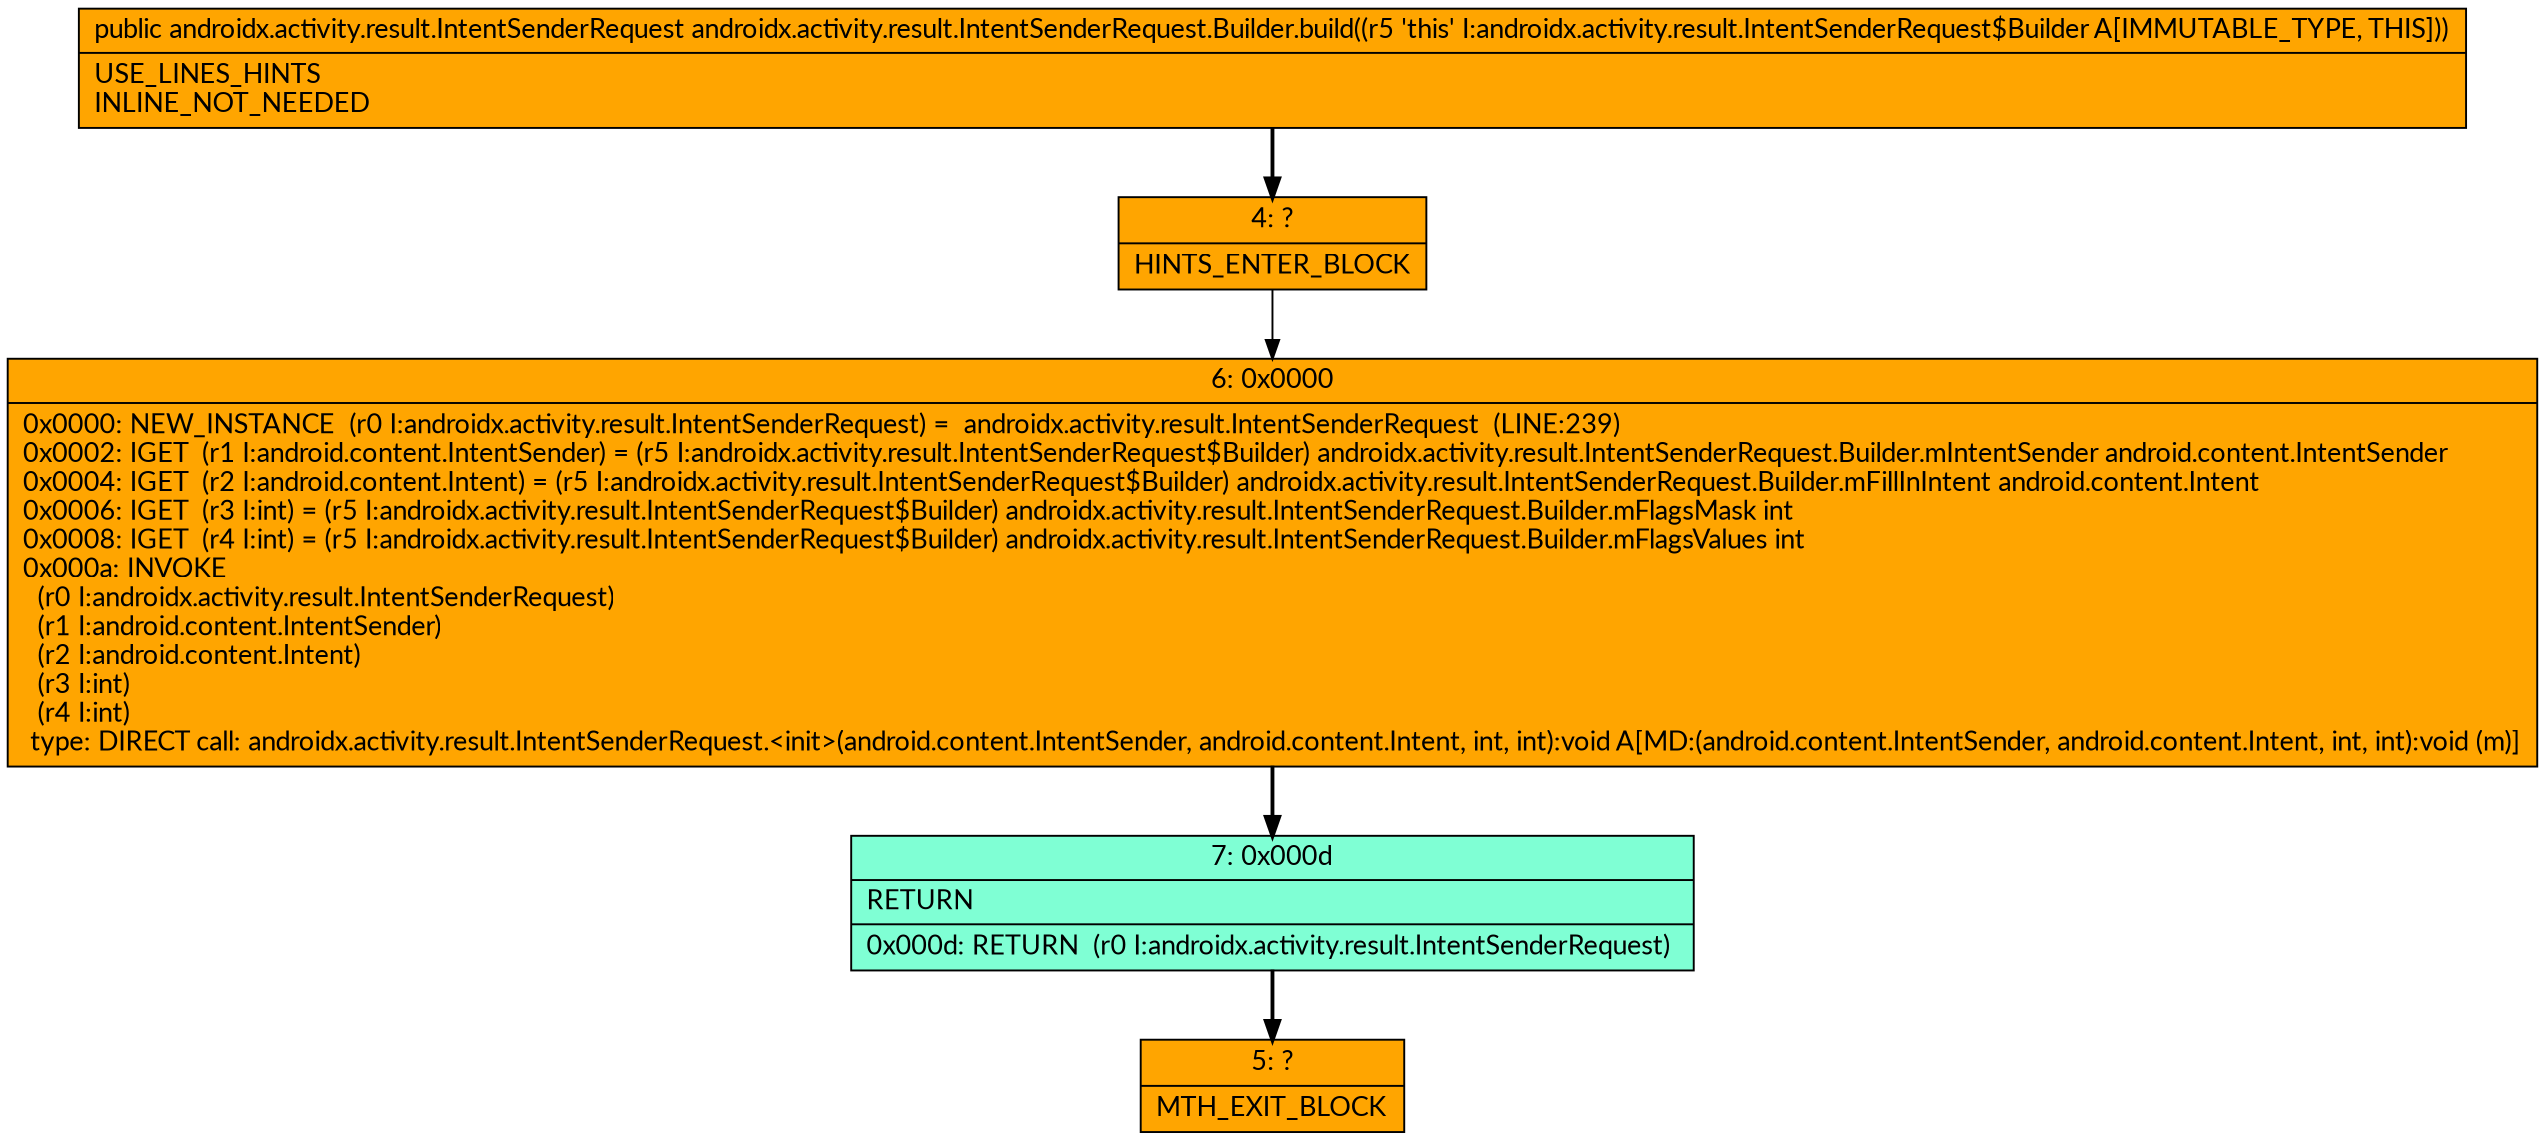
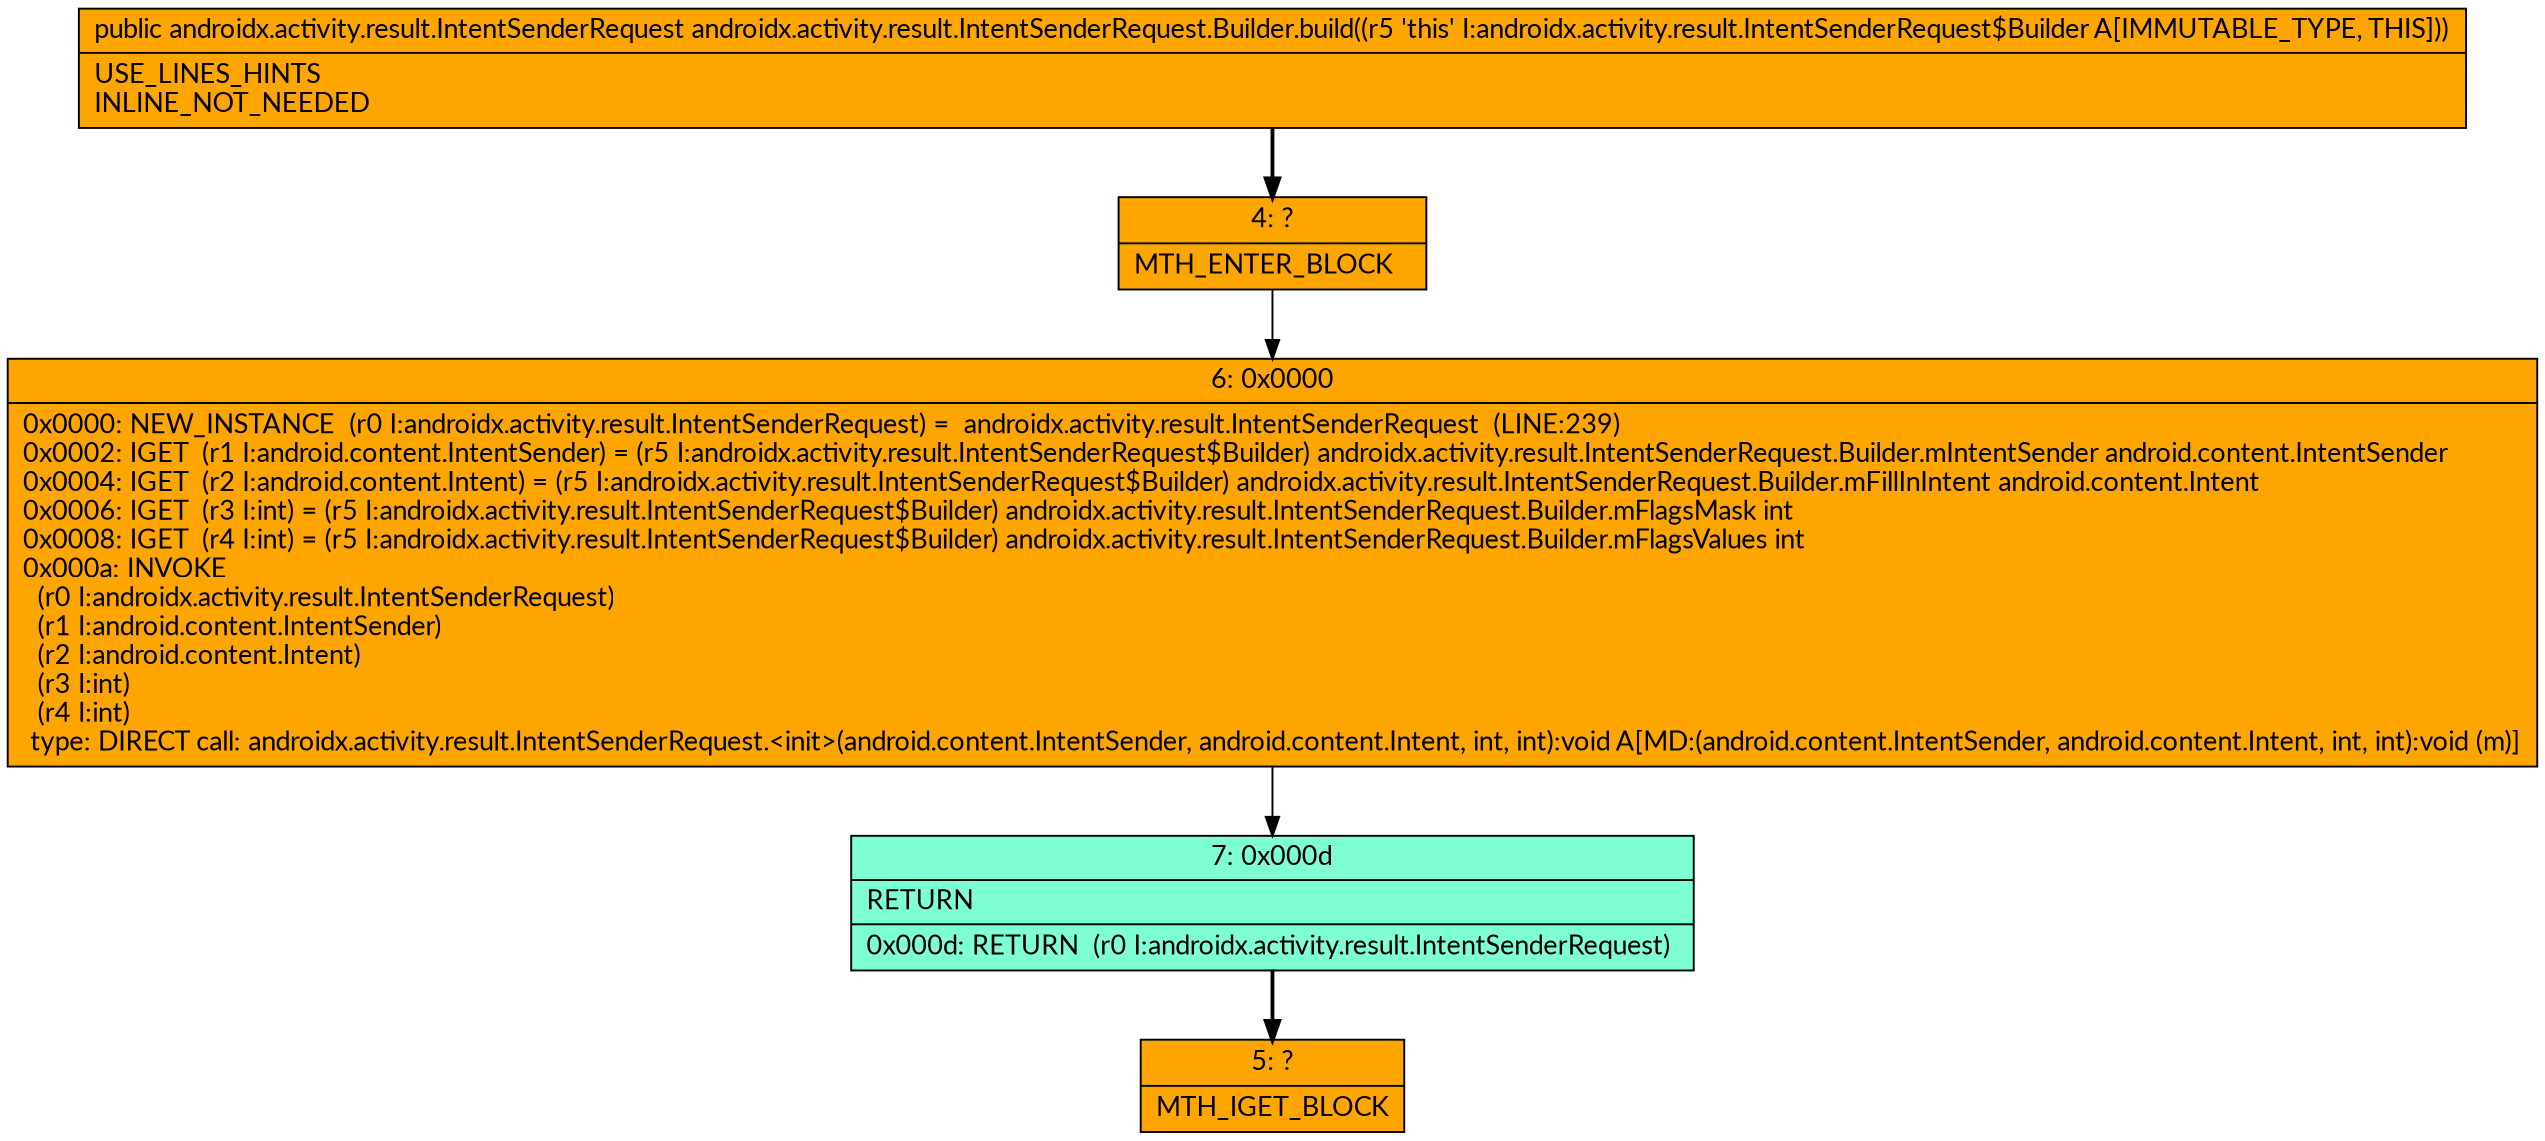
(1272, 265) -> (1264, 265)
(1272, 791) -> (1272, 791)
(1272, 1108) -> (1272, 1108)
